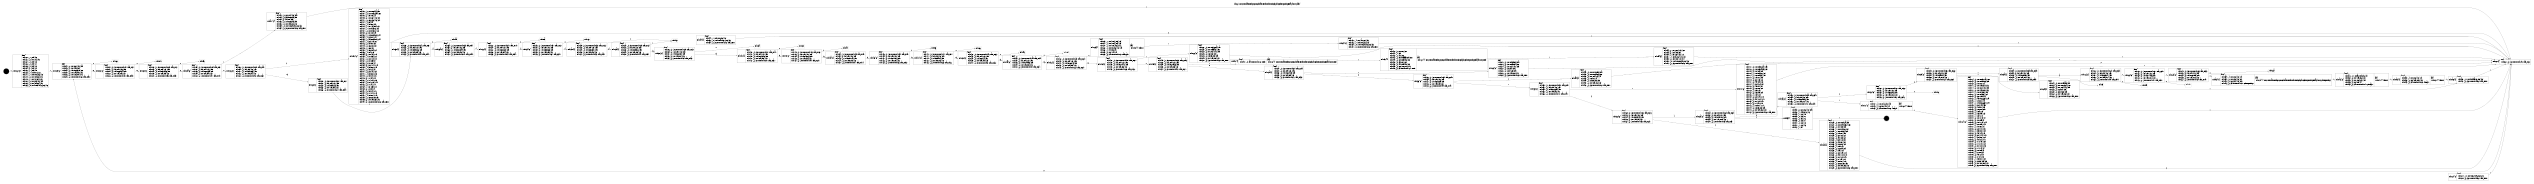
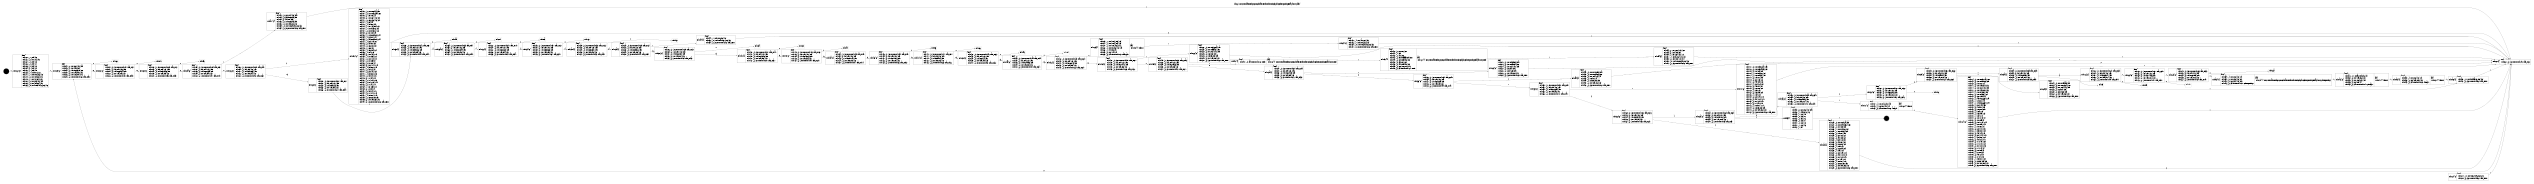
none -> (498, 40)
(661, 43) -> (673, 45)
